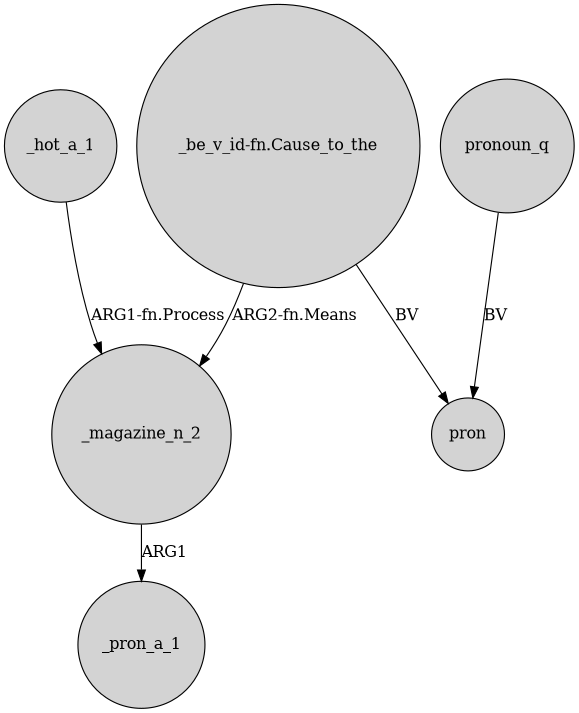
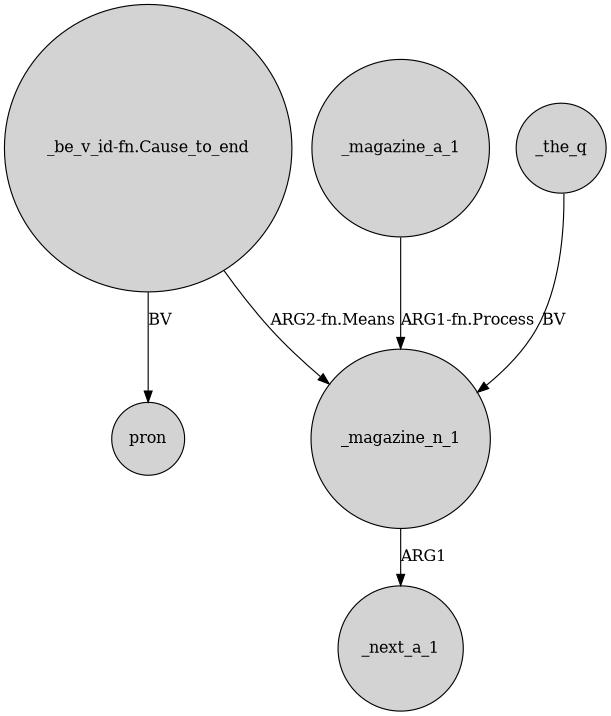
(61, 146) -> (401, 148)
(278, 146) -> (148, 148)
(507, 146) -> none
none -> (561, 148)
(141, 434) -> (401, 439)
(141, 645) -> (401, 648)
